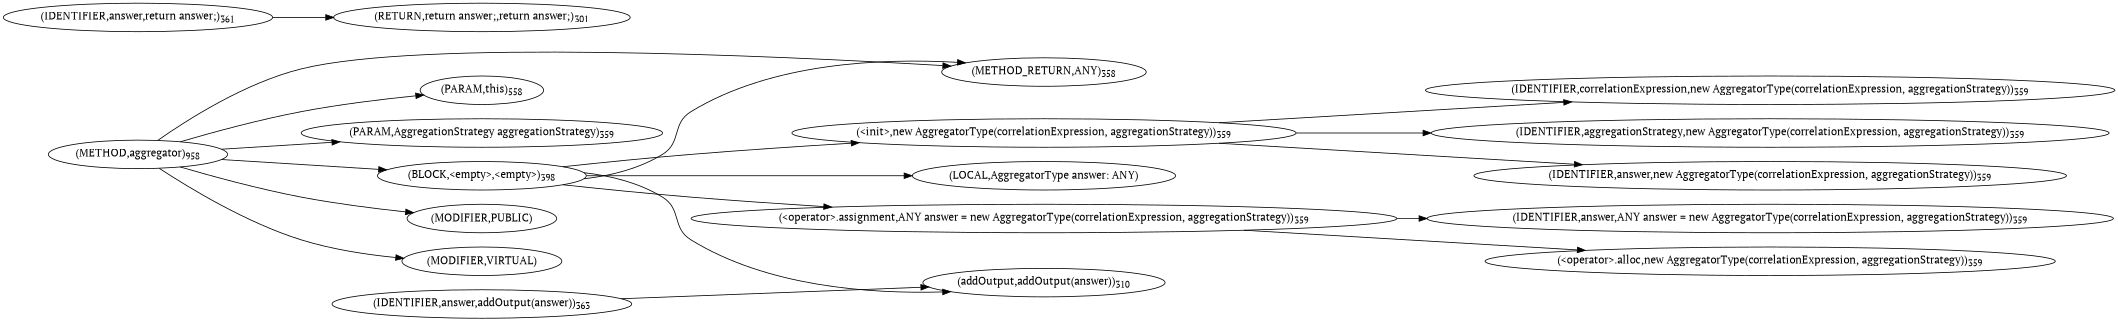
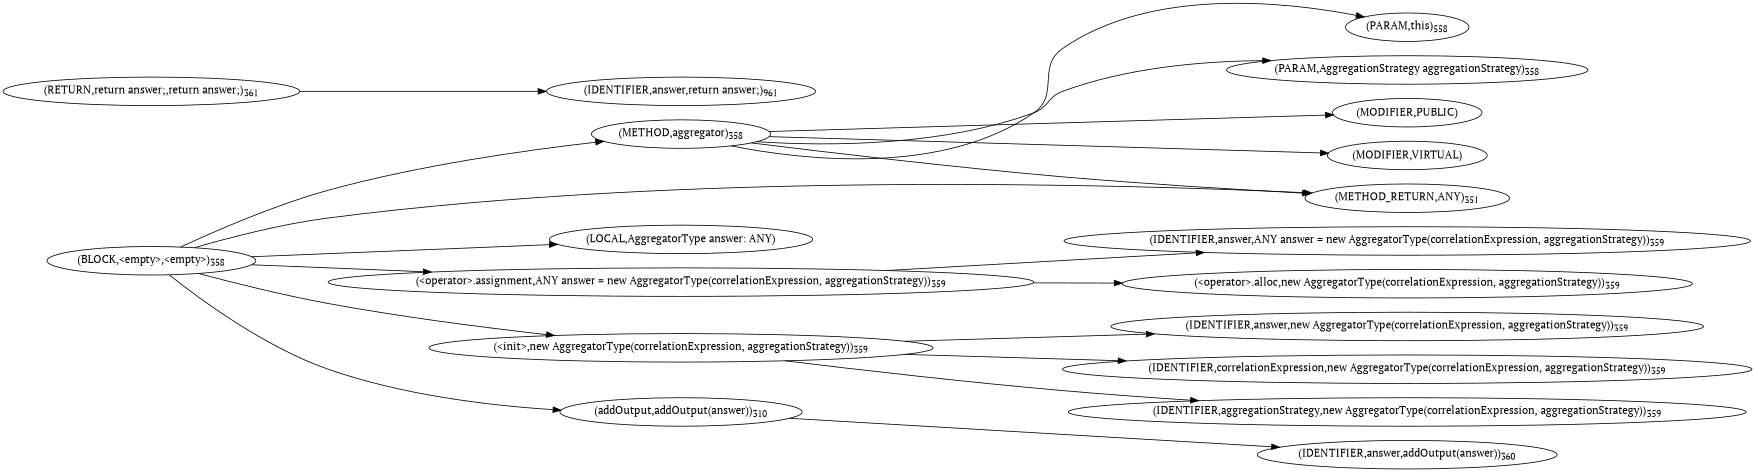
(228, 16) -> (771, 90)
(582, 16) -> (251, 90)
(299, 17) -> (419, 91)
(1109, 71) -> (1472, 197)
(607, 132) -> (1532, 69)
(193, 153) -> (736, 133)
(300, 164) -> (383, 177)
(548, 175) -> (218, 260)
(771, 293) -> (1031, 433)
(583, 303) -> (1509, 454)
